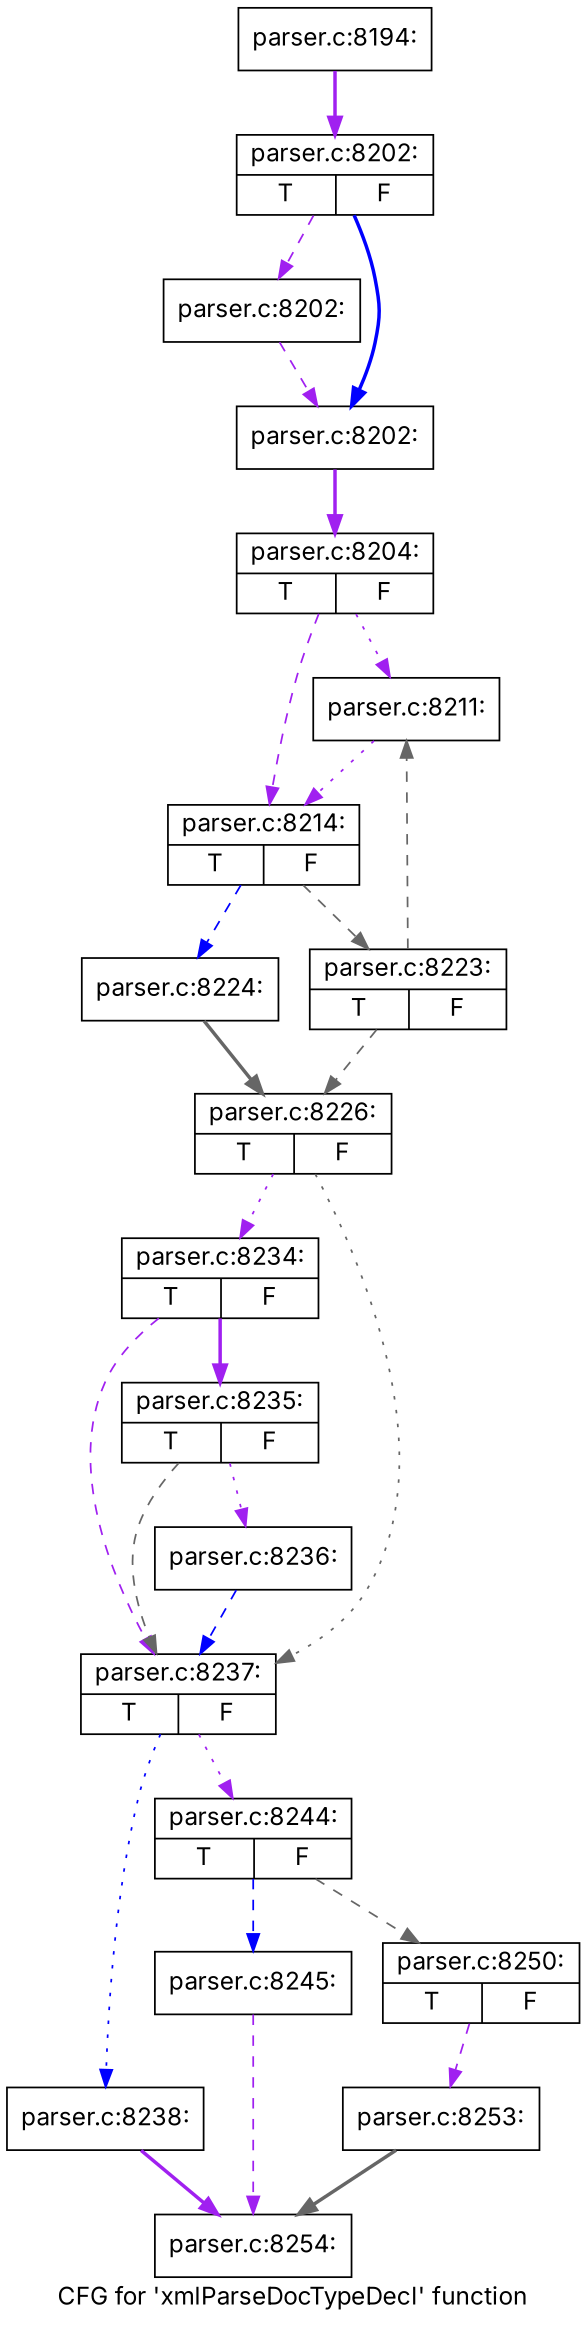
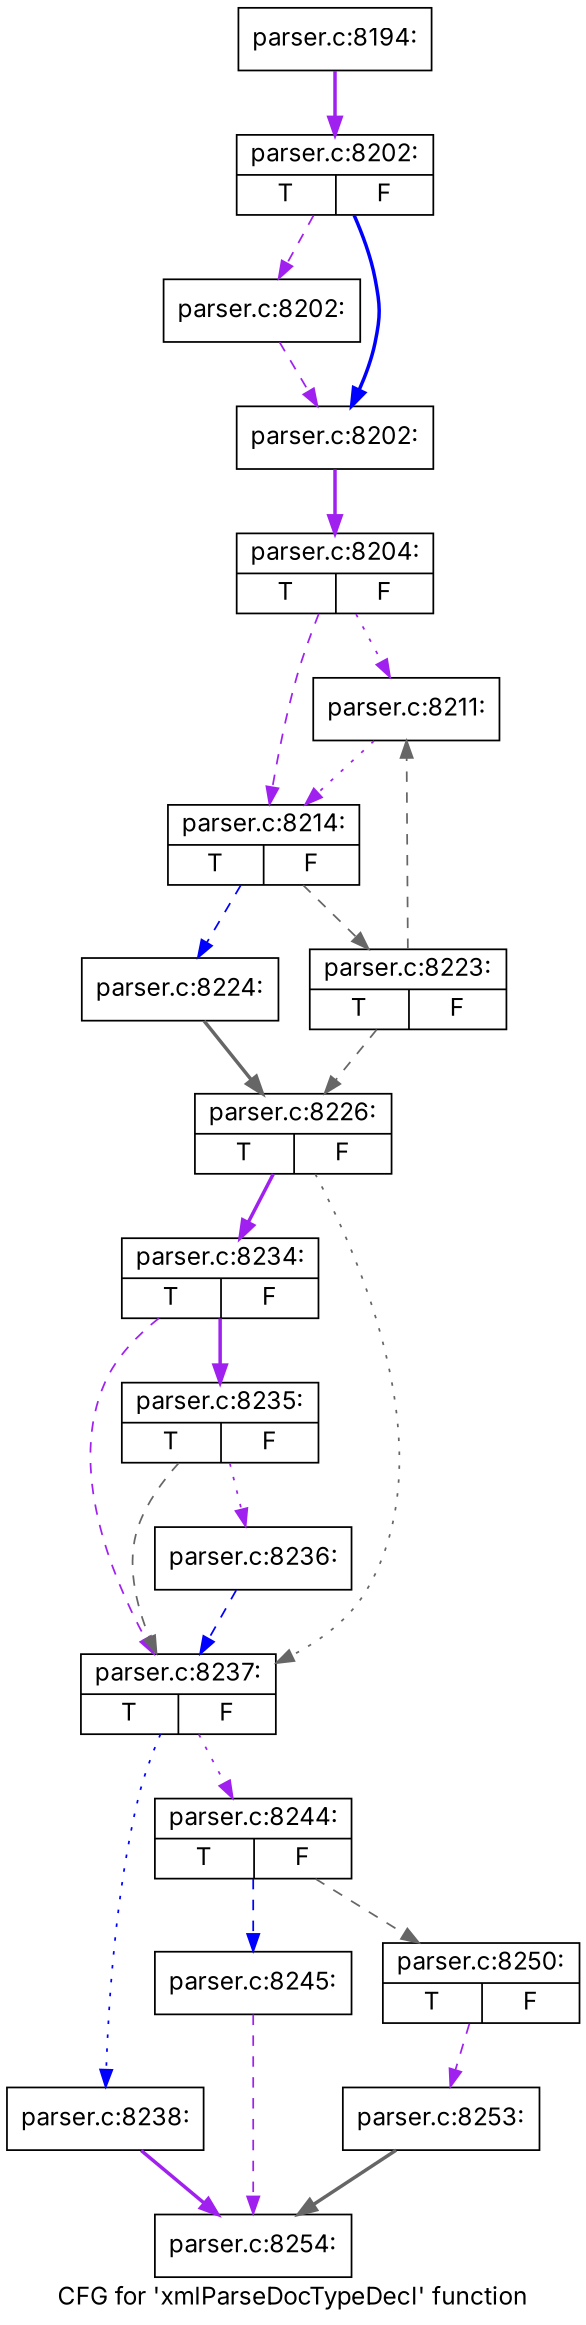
(261, 1198) -> (261, 1198)
